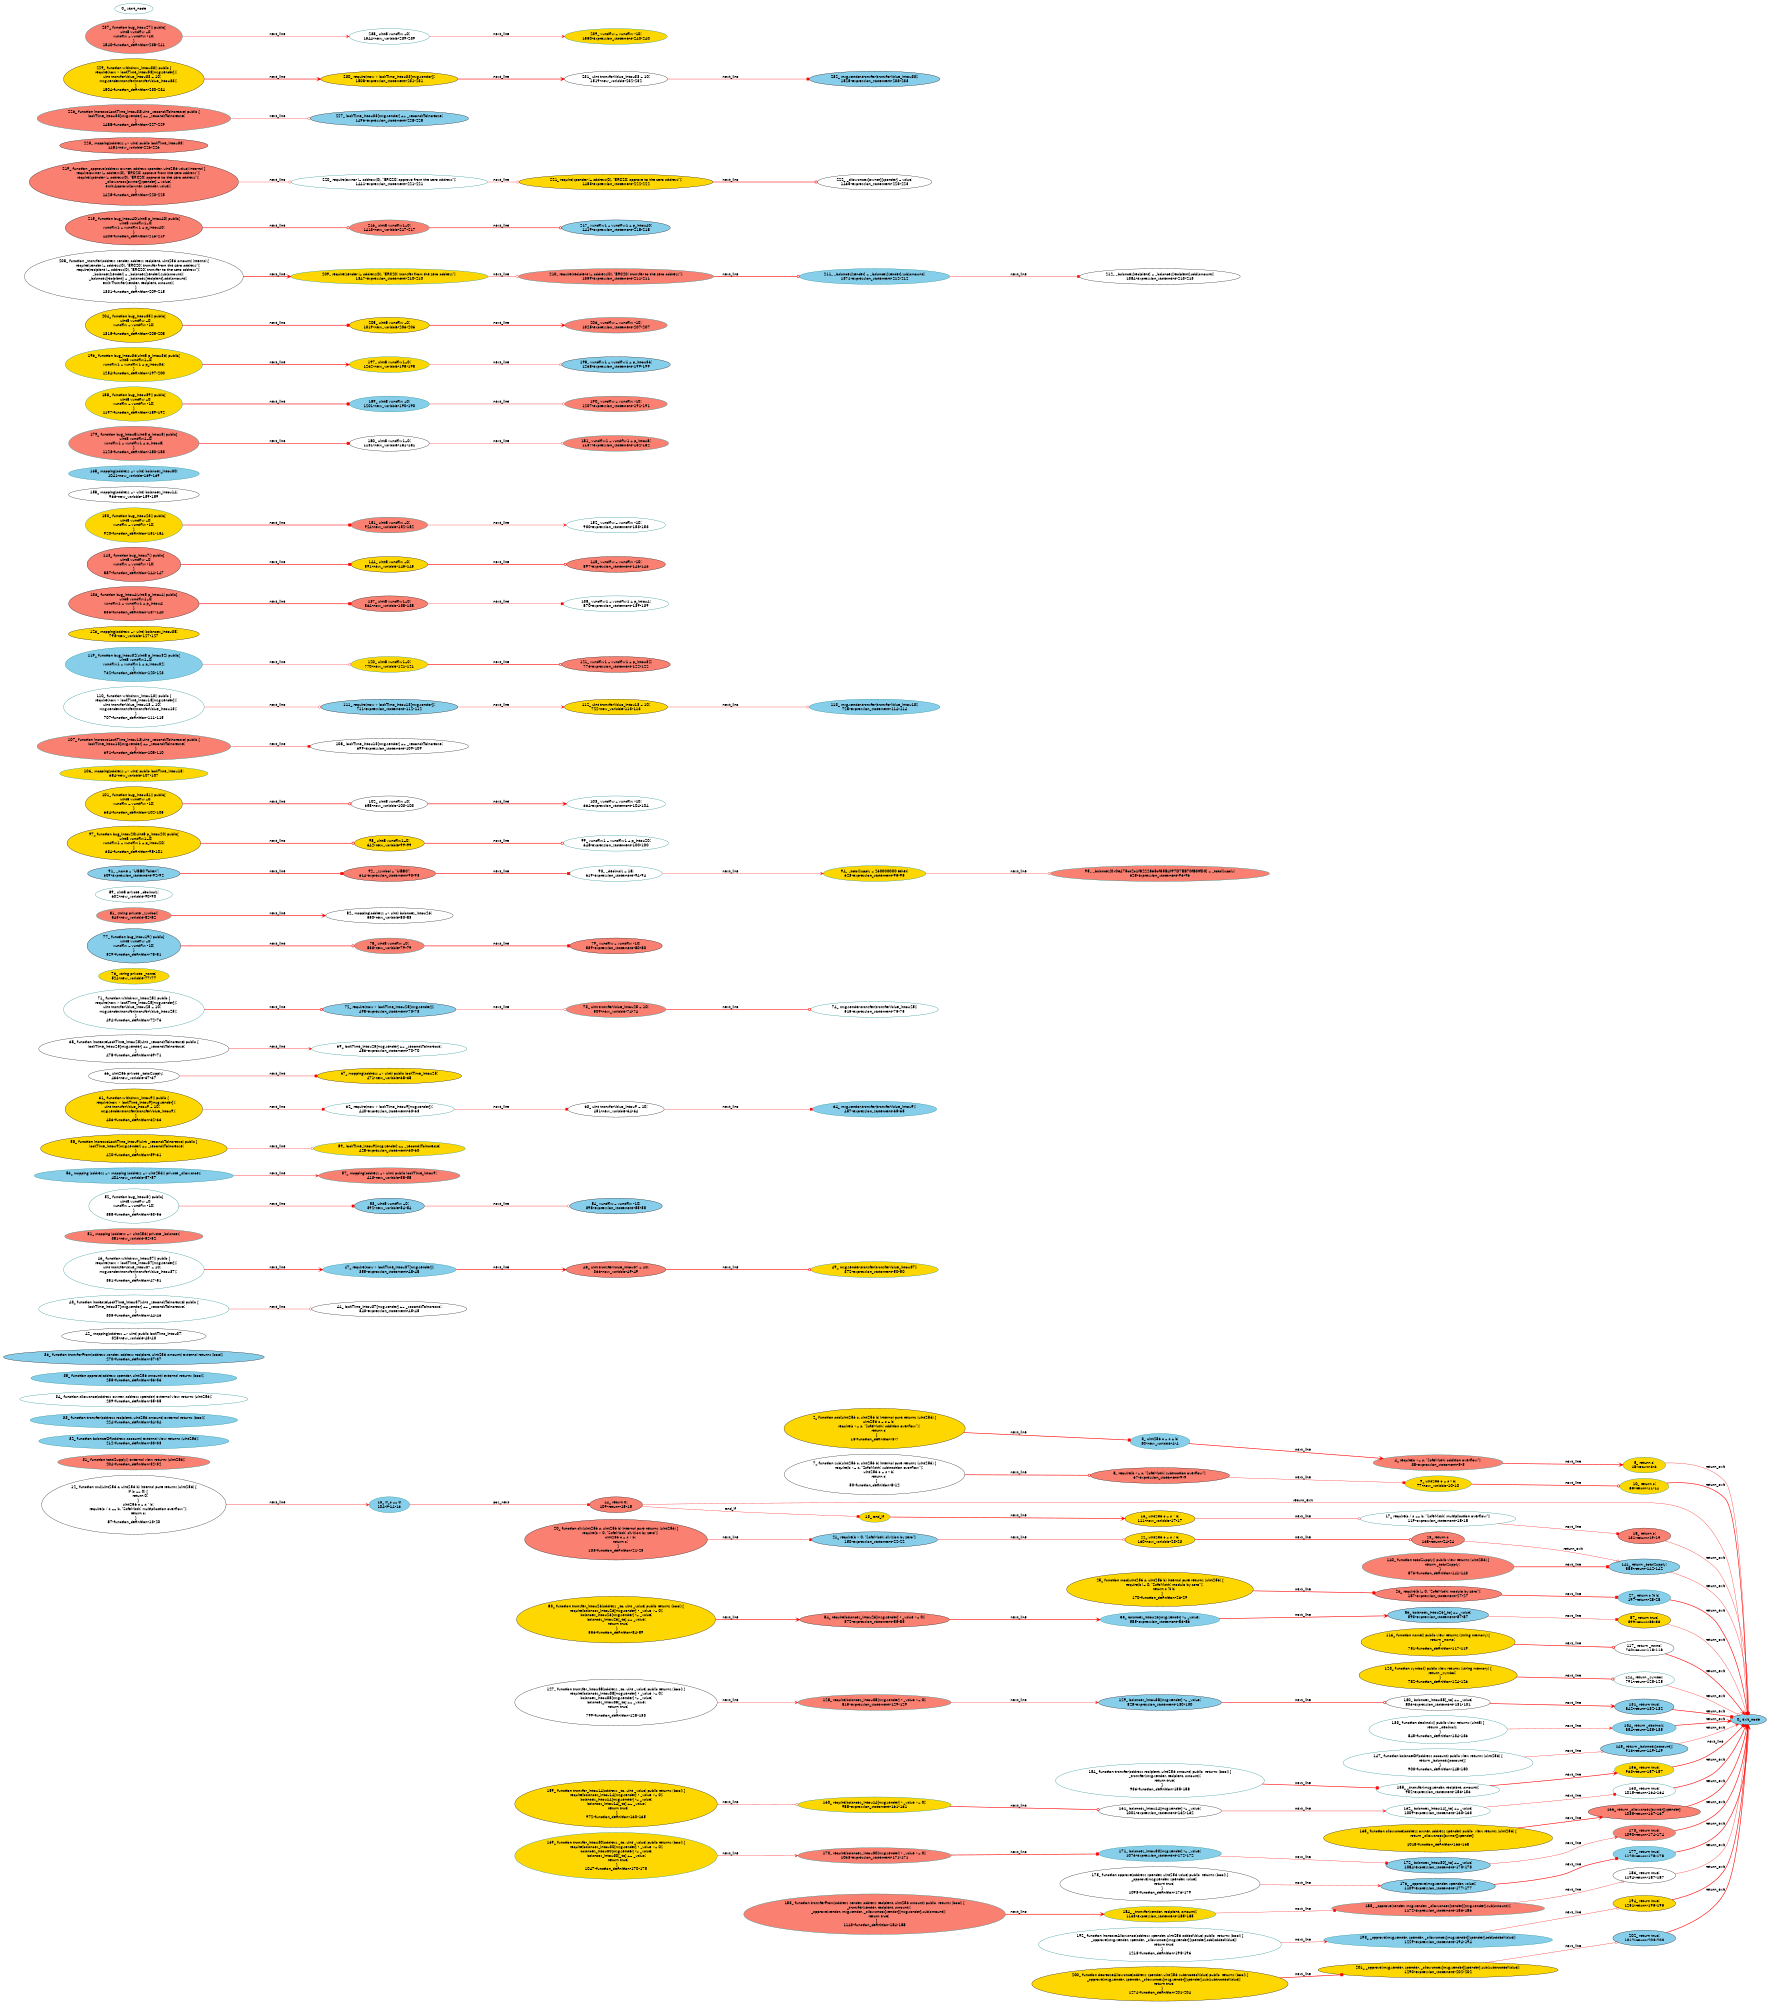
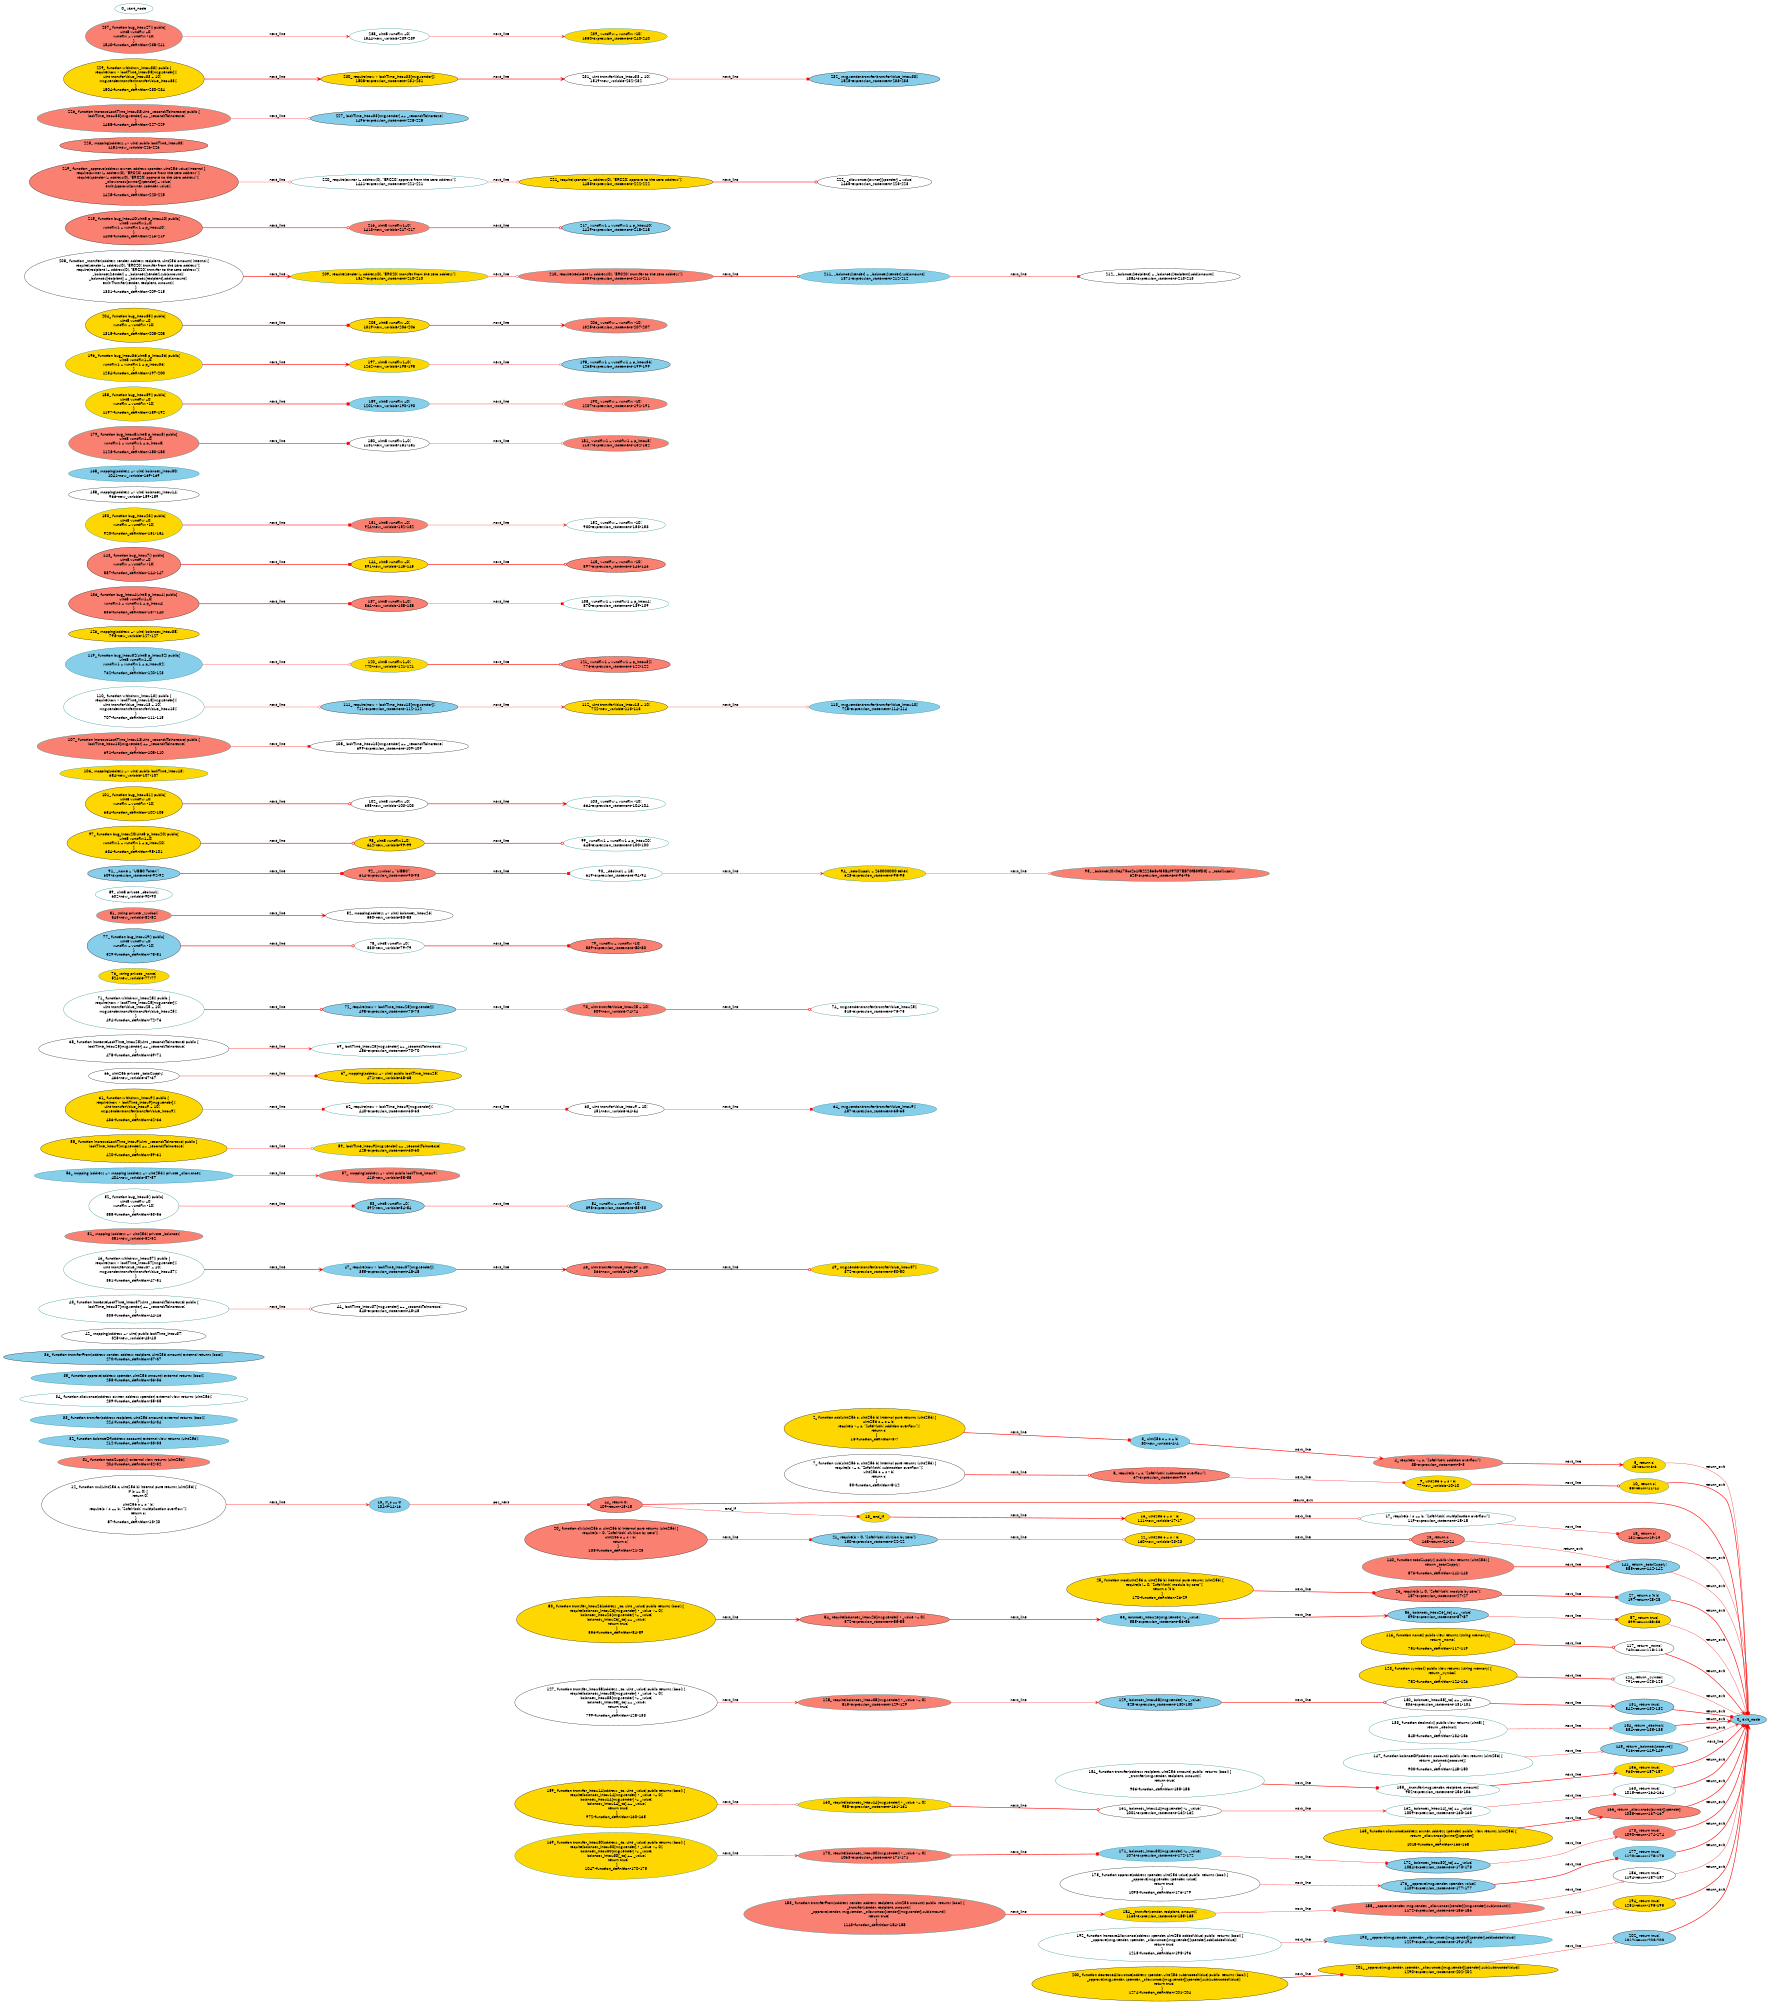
(389, 946) -> (389, 946)
(1275, 1503) -> (1275, 1503)
